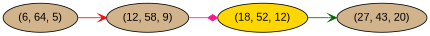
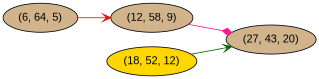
(198, 18) -> (205, 28)
